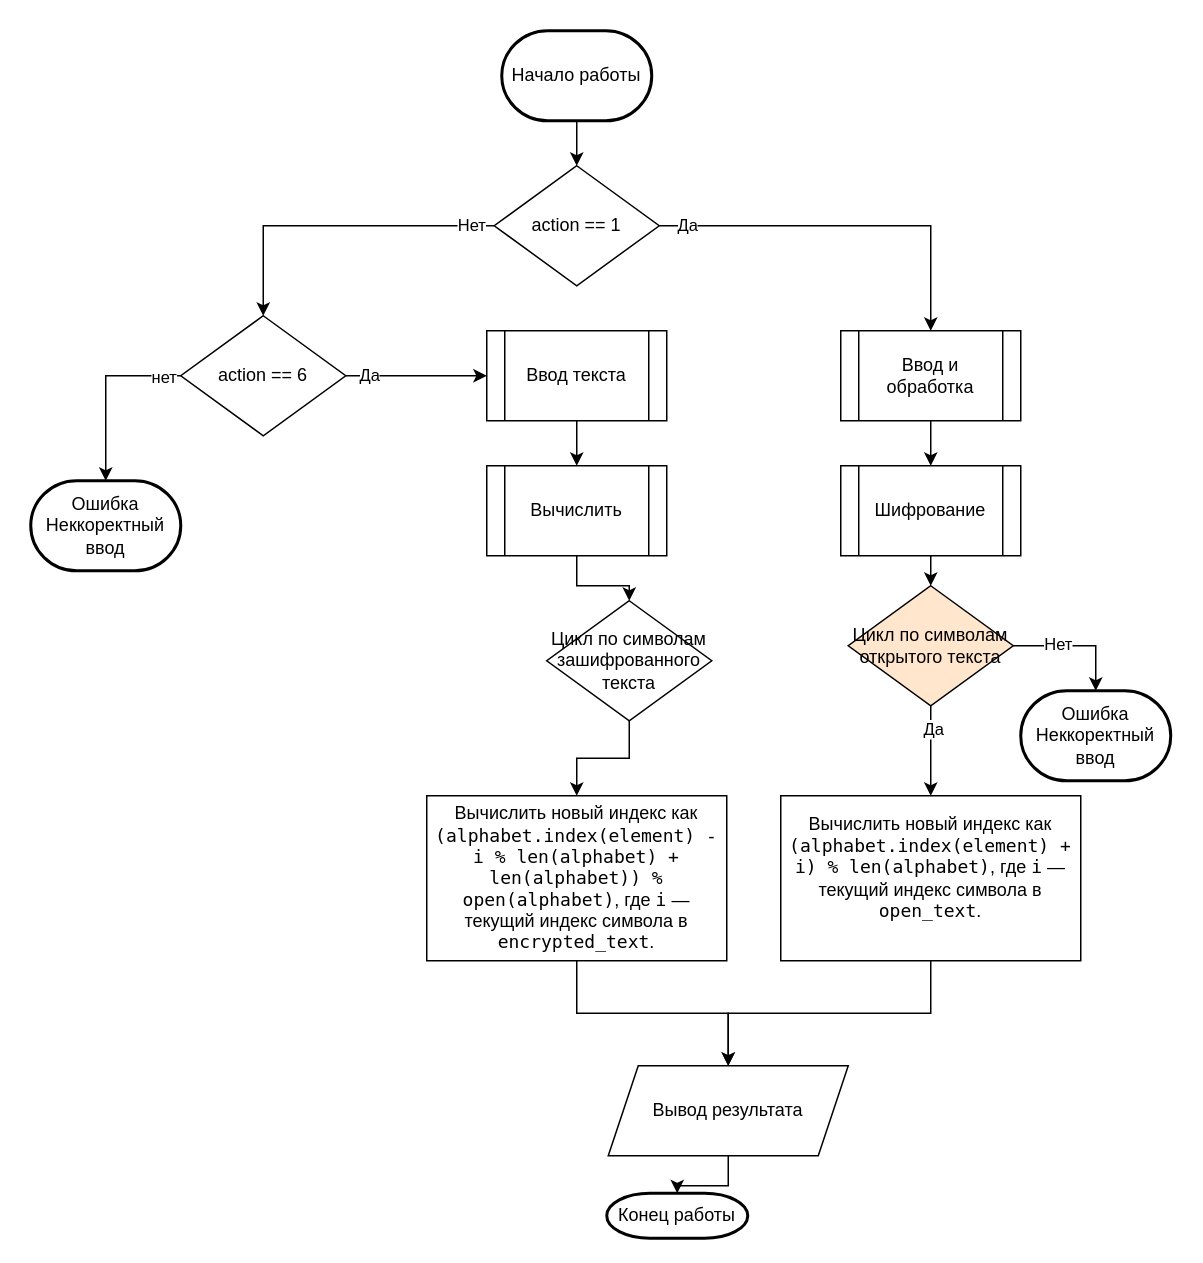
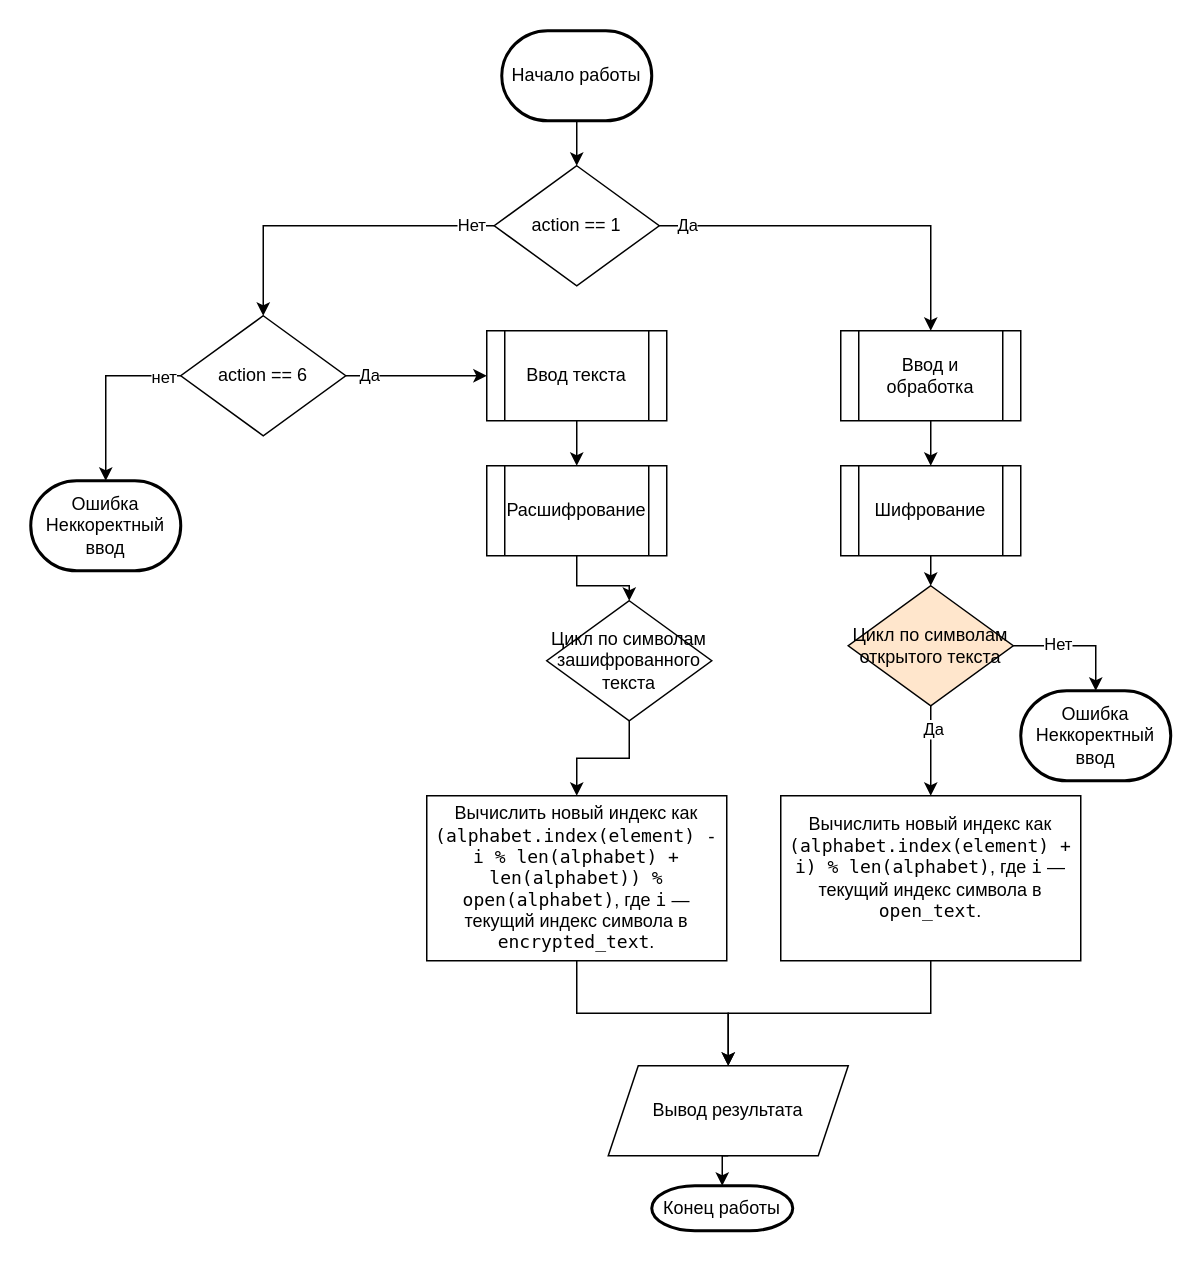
(577, 511) -> (577, 511)
(677, 1216) -> (722, 1208)
